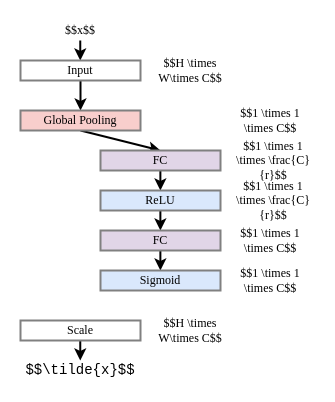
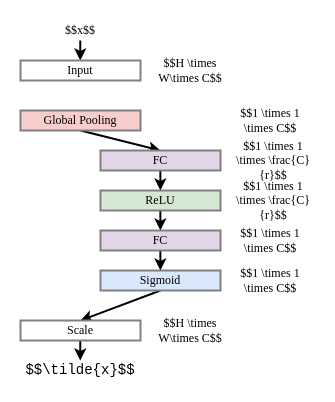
(81, 91) -> none
(161, 201) -> (161, 201)
none -> (124, 304)
